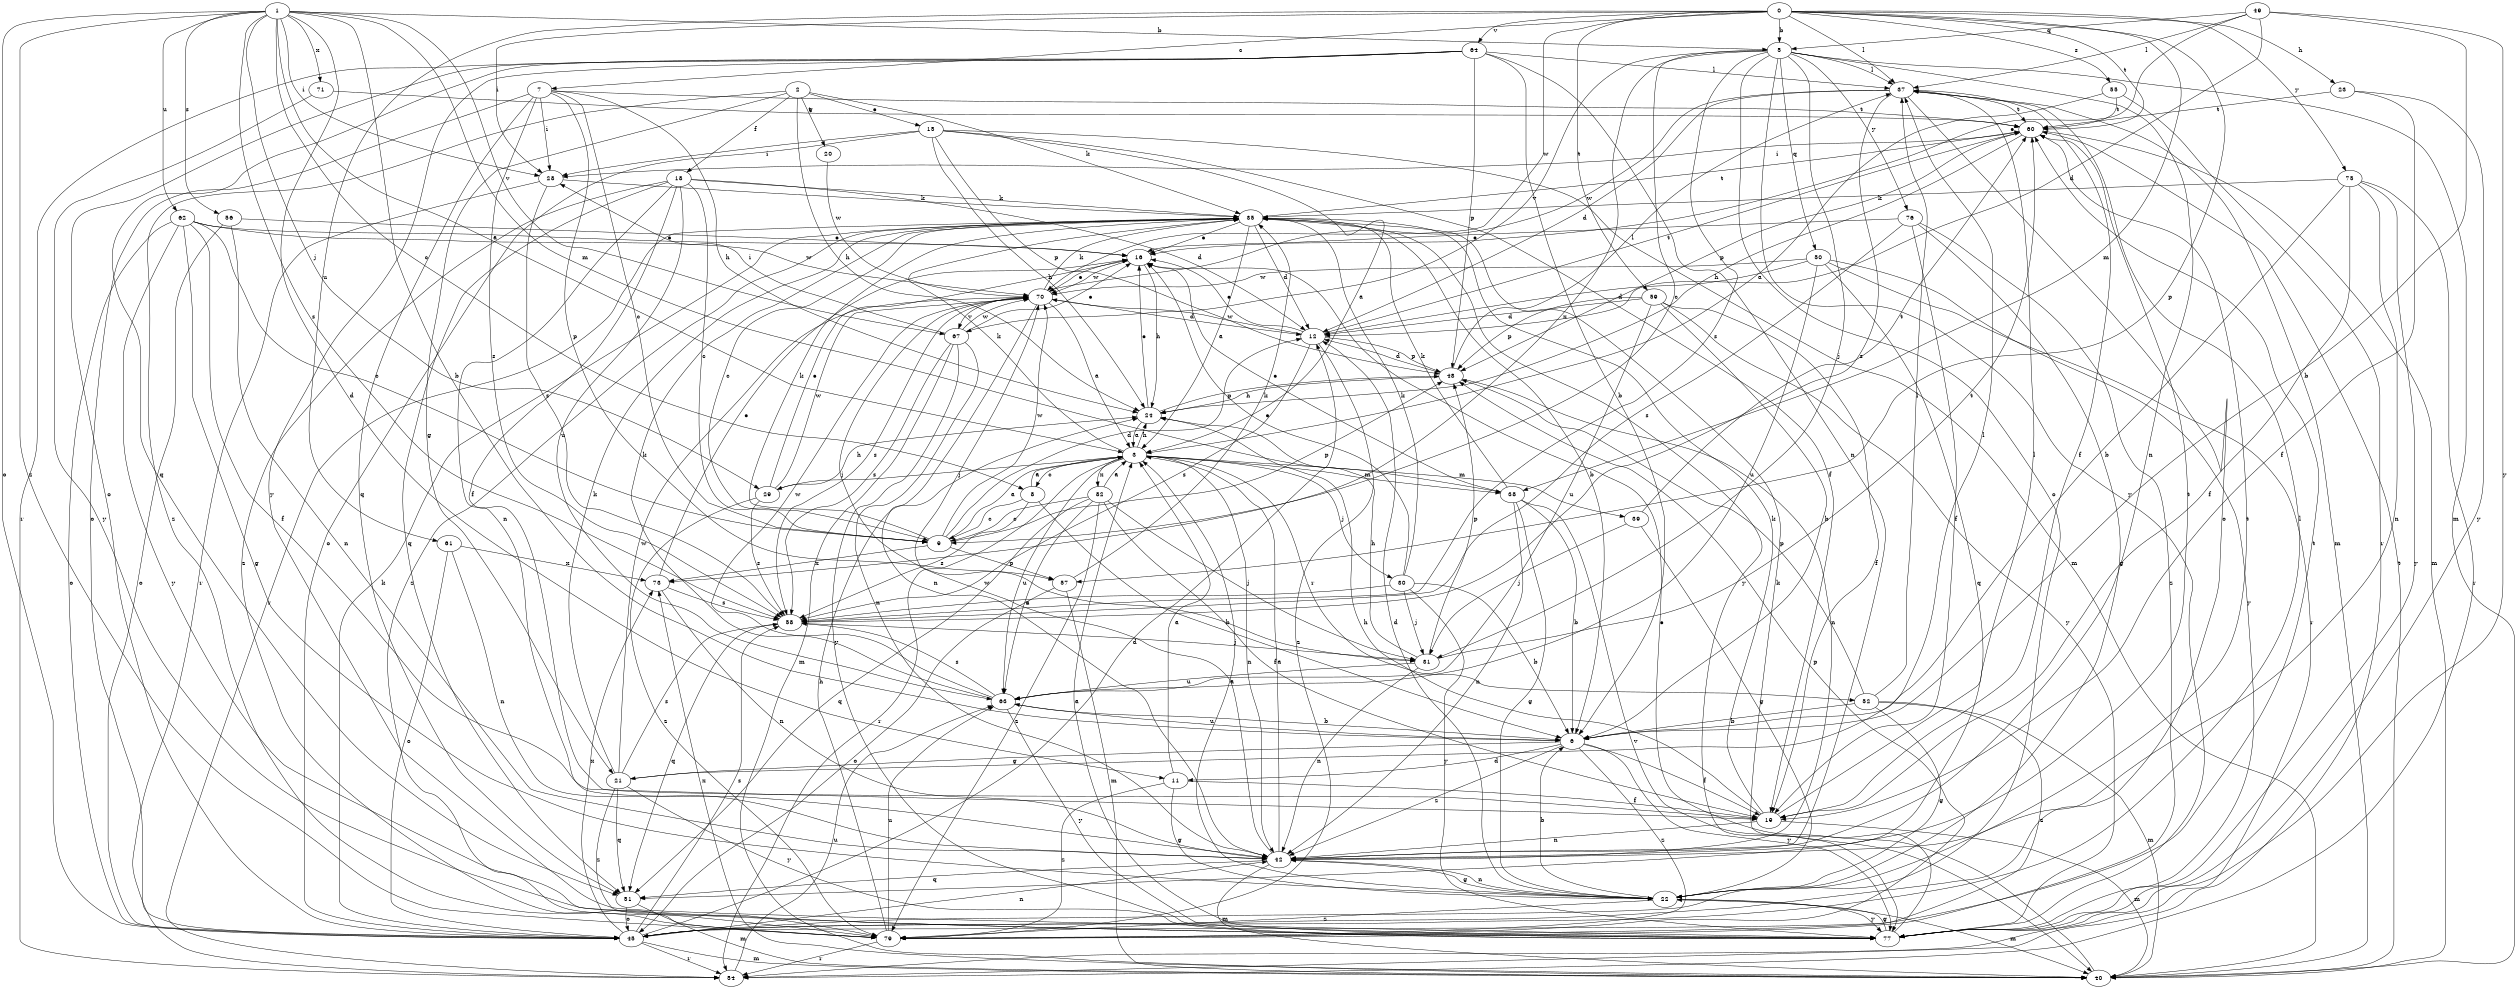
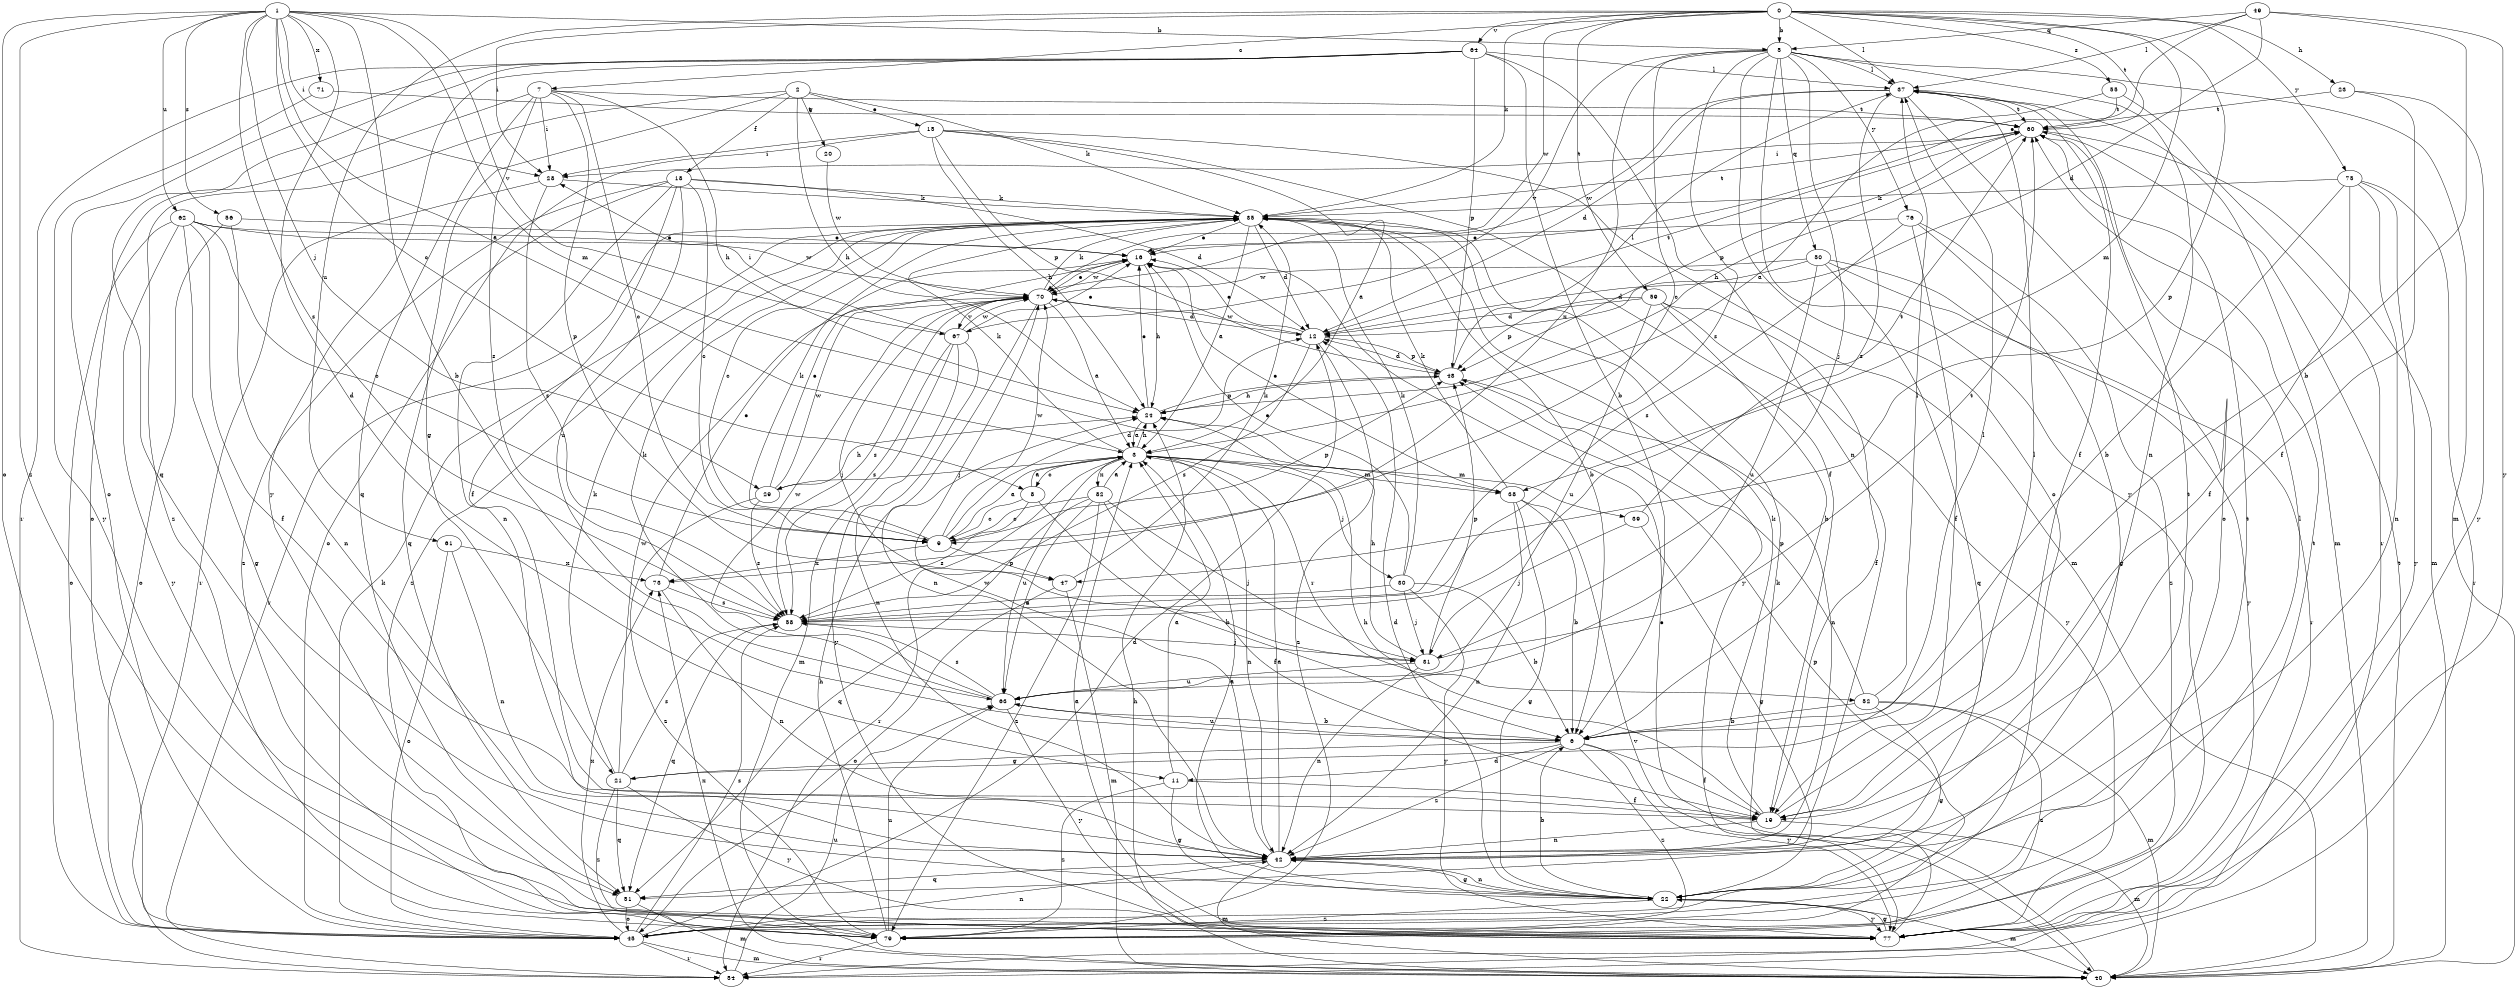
none -> (1504, 83)
(1065, 583) -> (1065, 583)
none -> (1399, 966)
